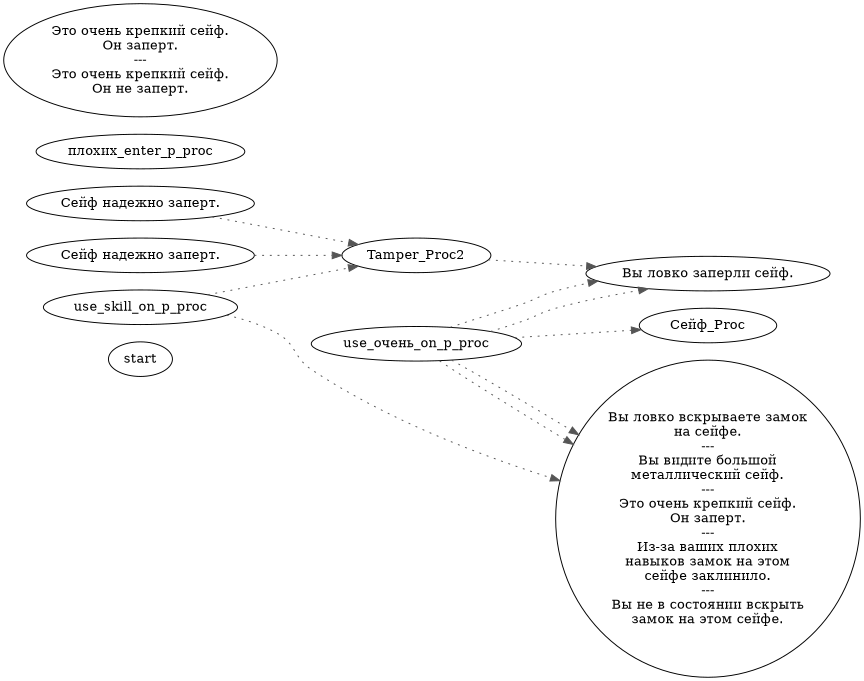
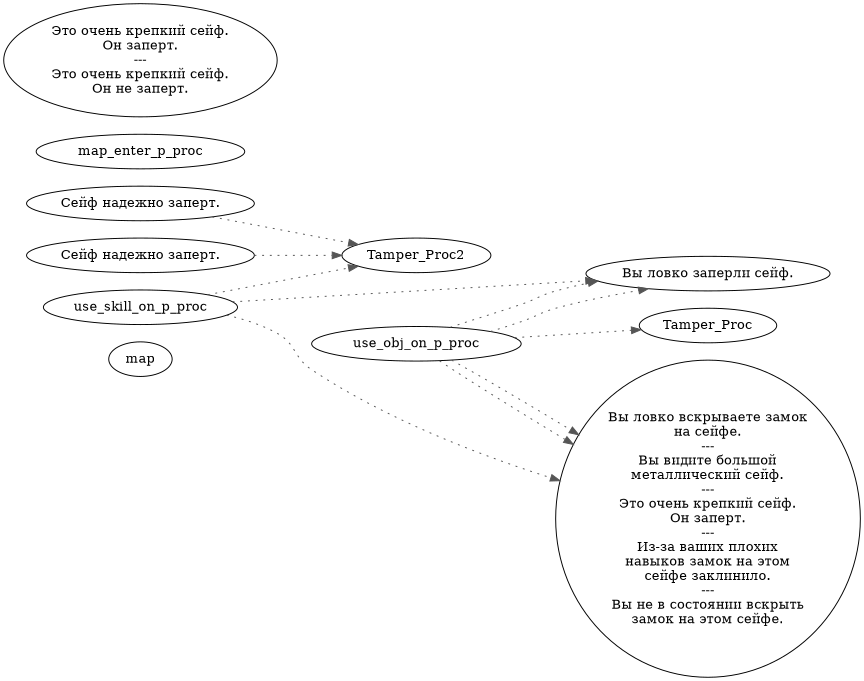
(140, 152) -> (140, 152)
(537, 263) -> (409, 291)
(708, 326) -> (708, 326)
(416, 344) -> (416, 344)
(140, 359) -> (140, 359)
